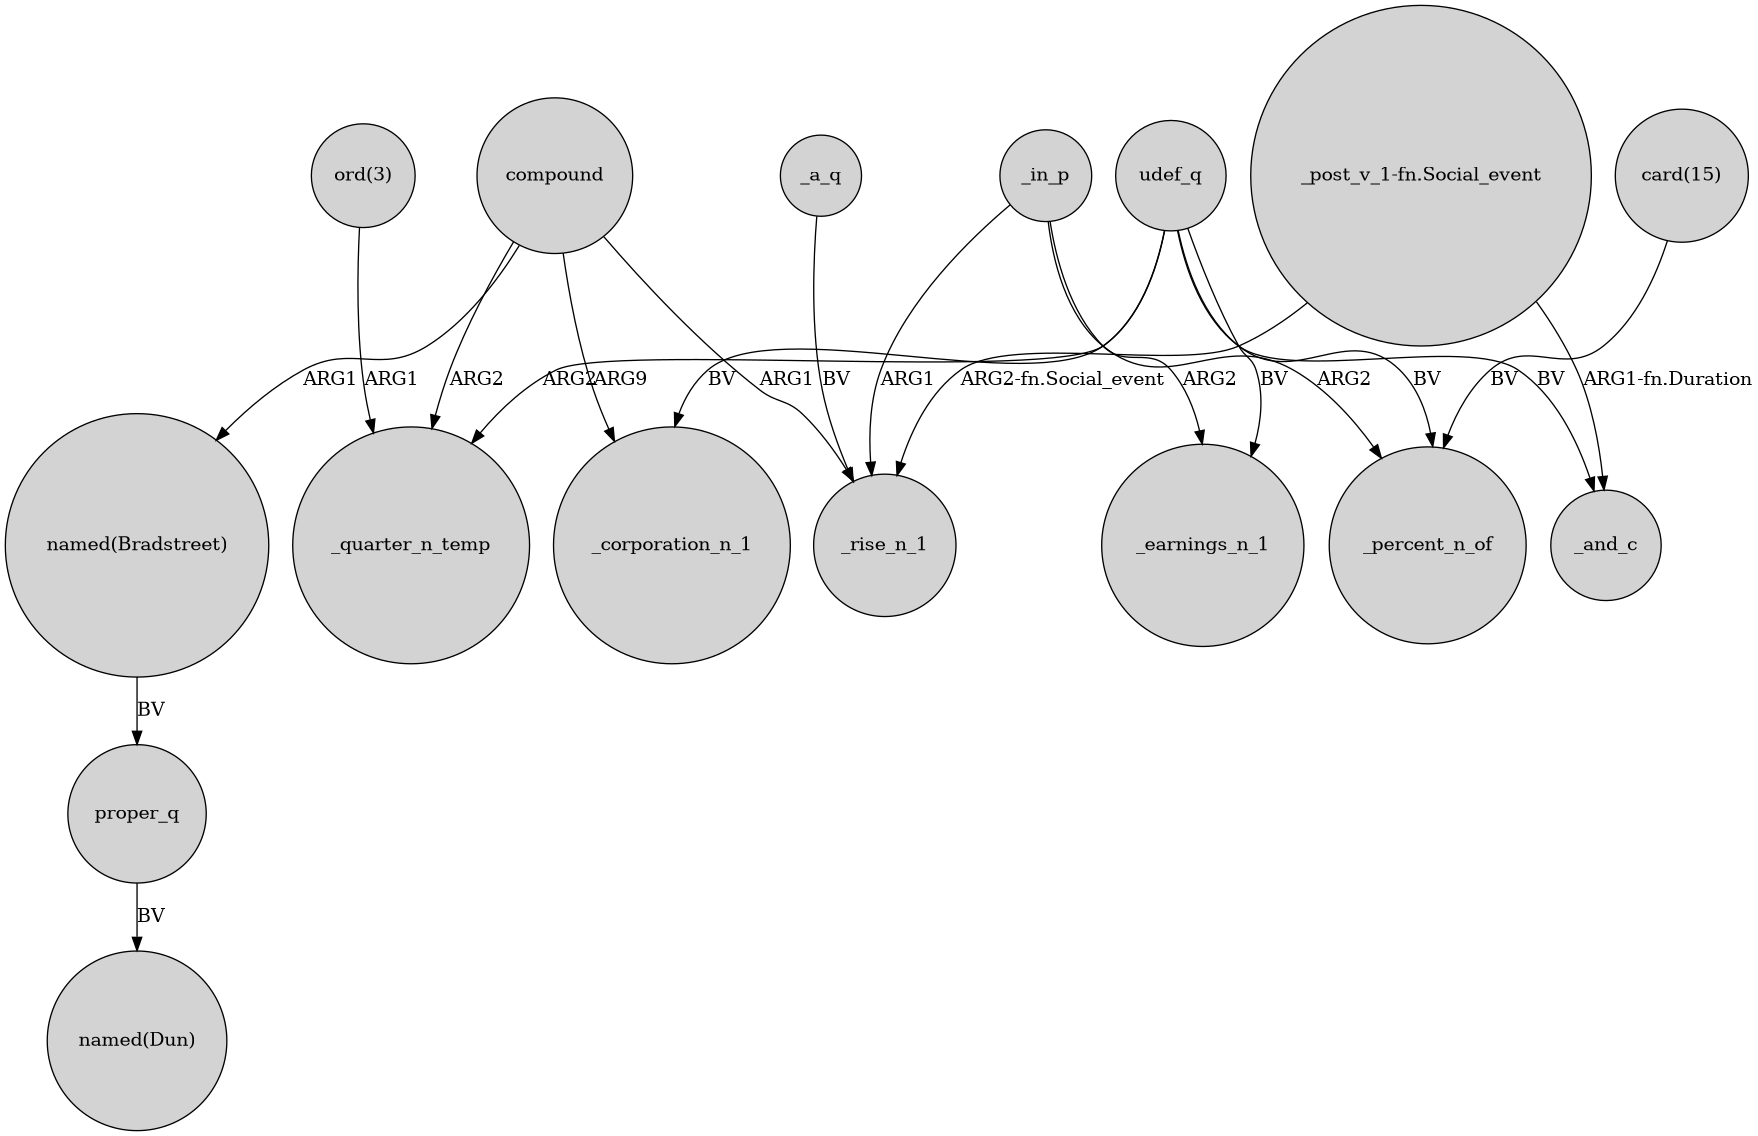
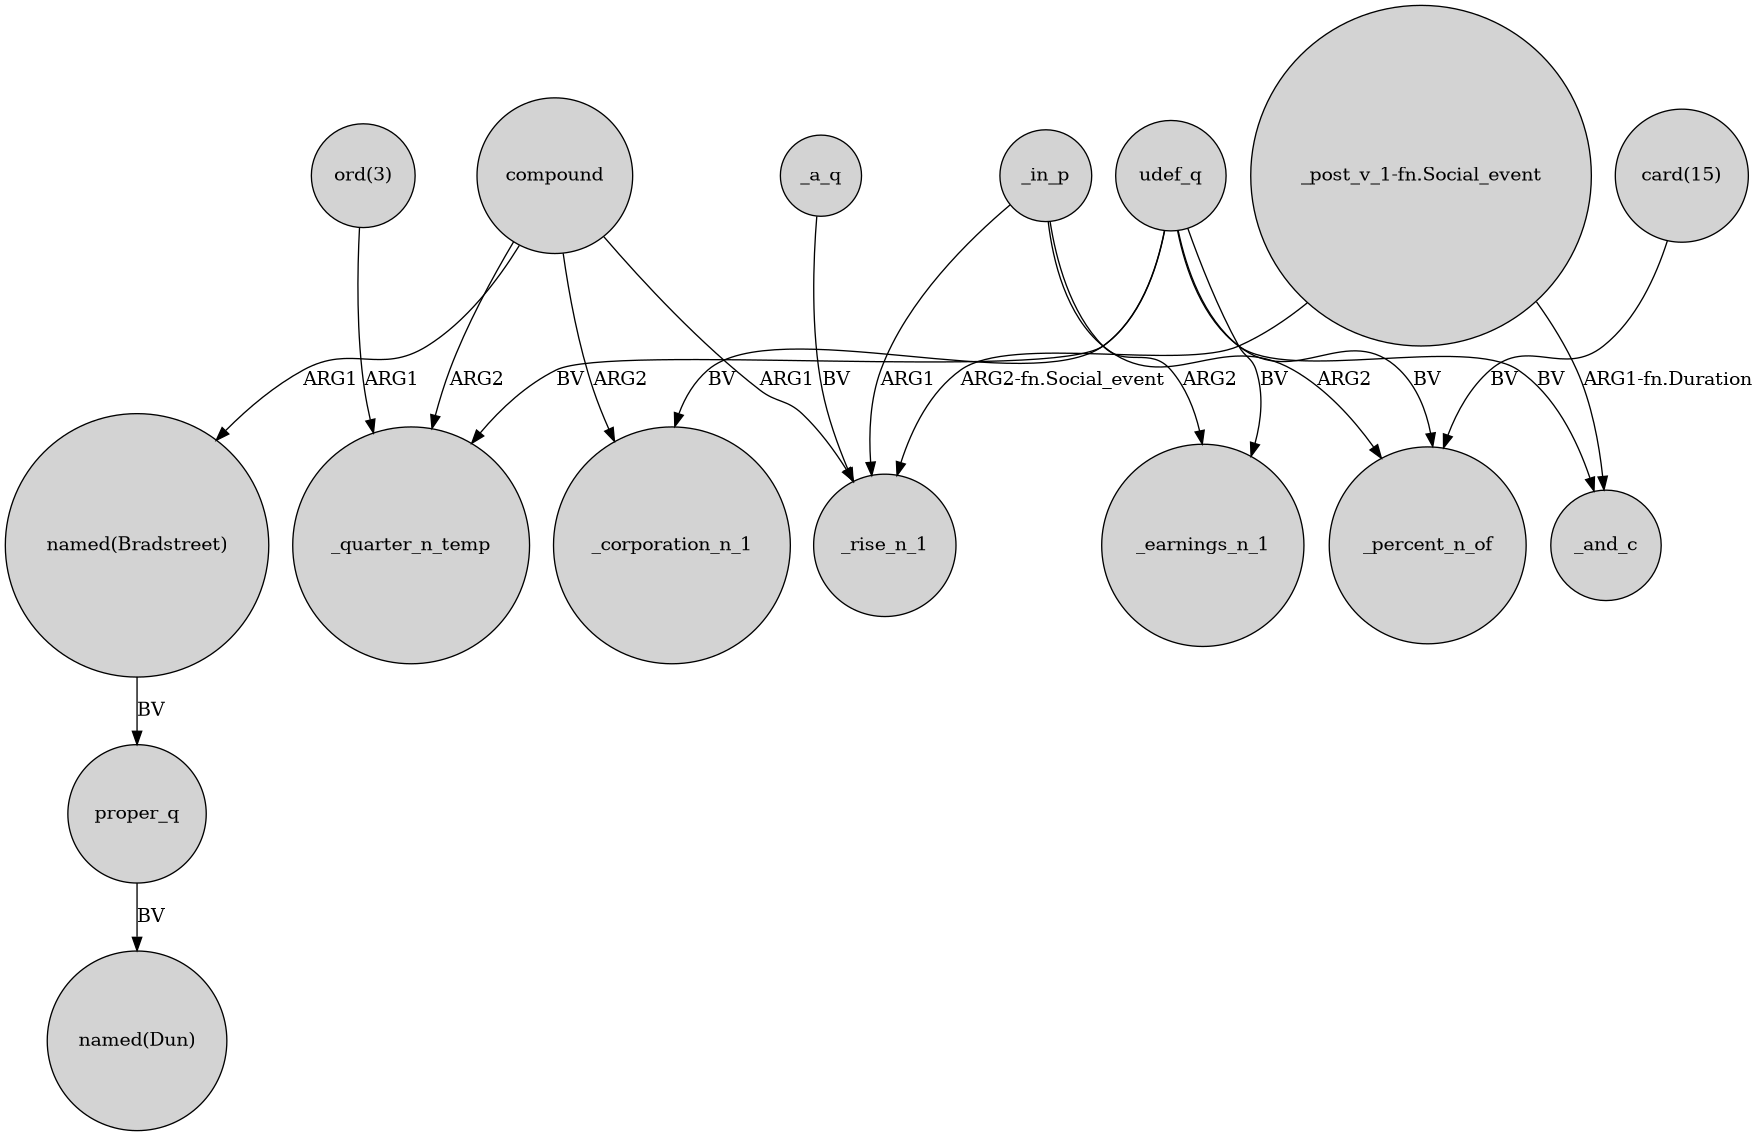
(570, 380) -> (570, 380)
(621, 380) -> (621, 380)
